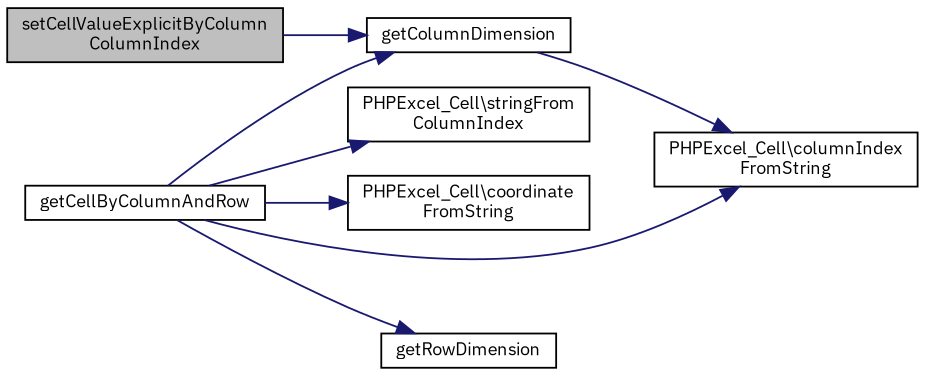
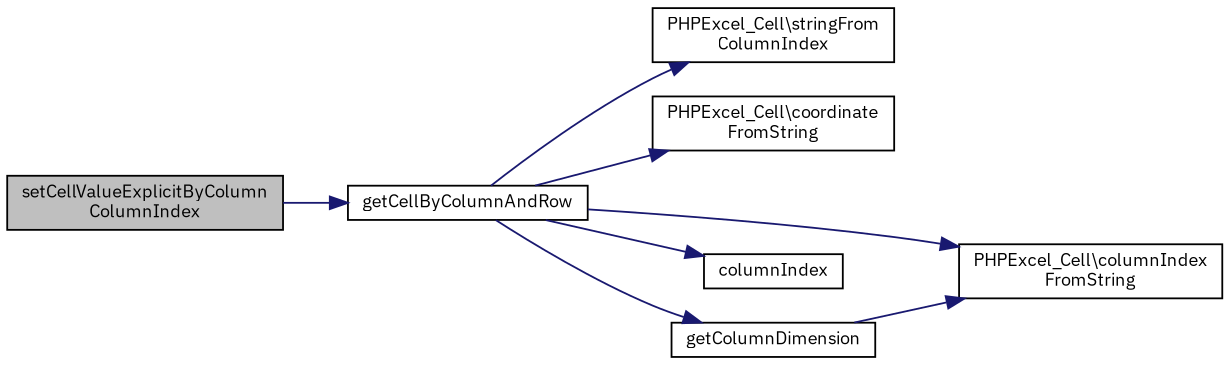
(316, 35) -> (306, 203)
(469, 351) -> (773, 271)
